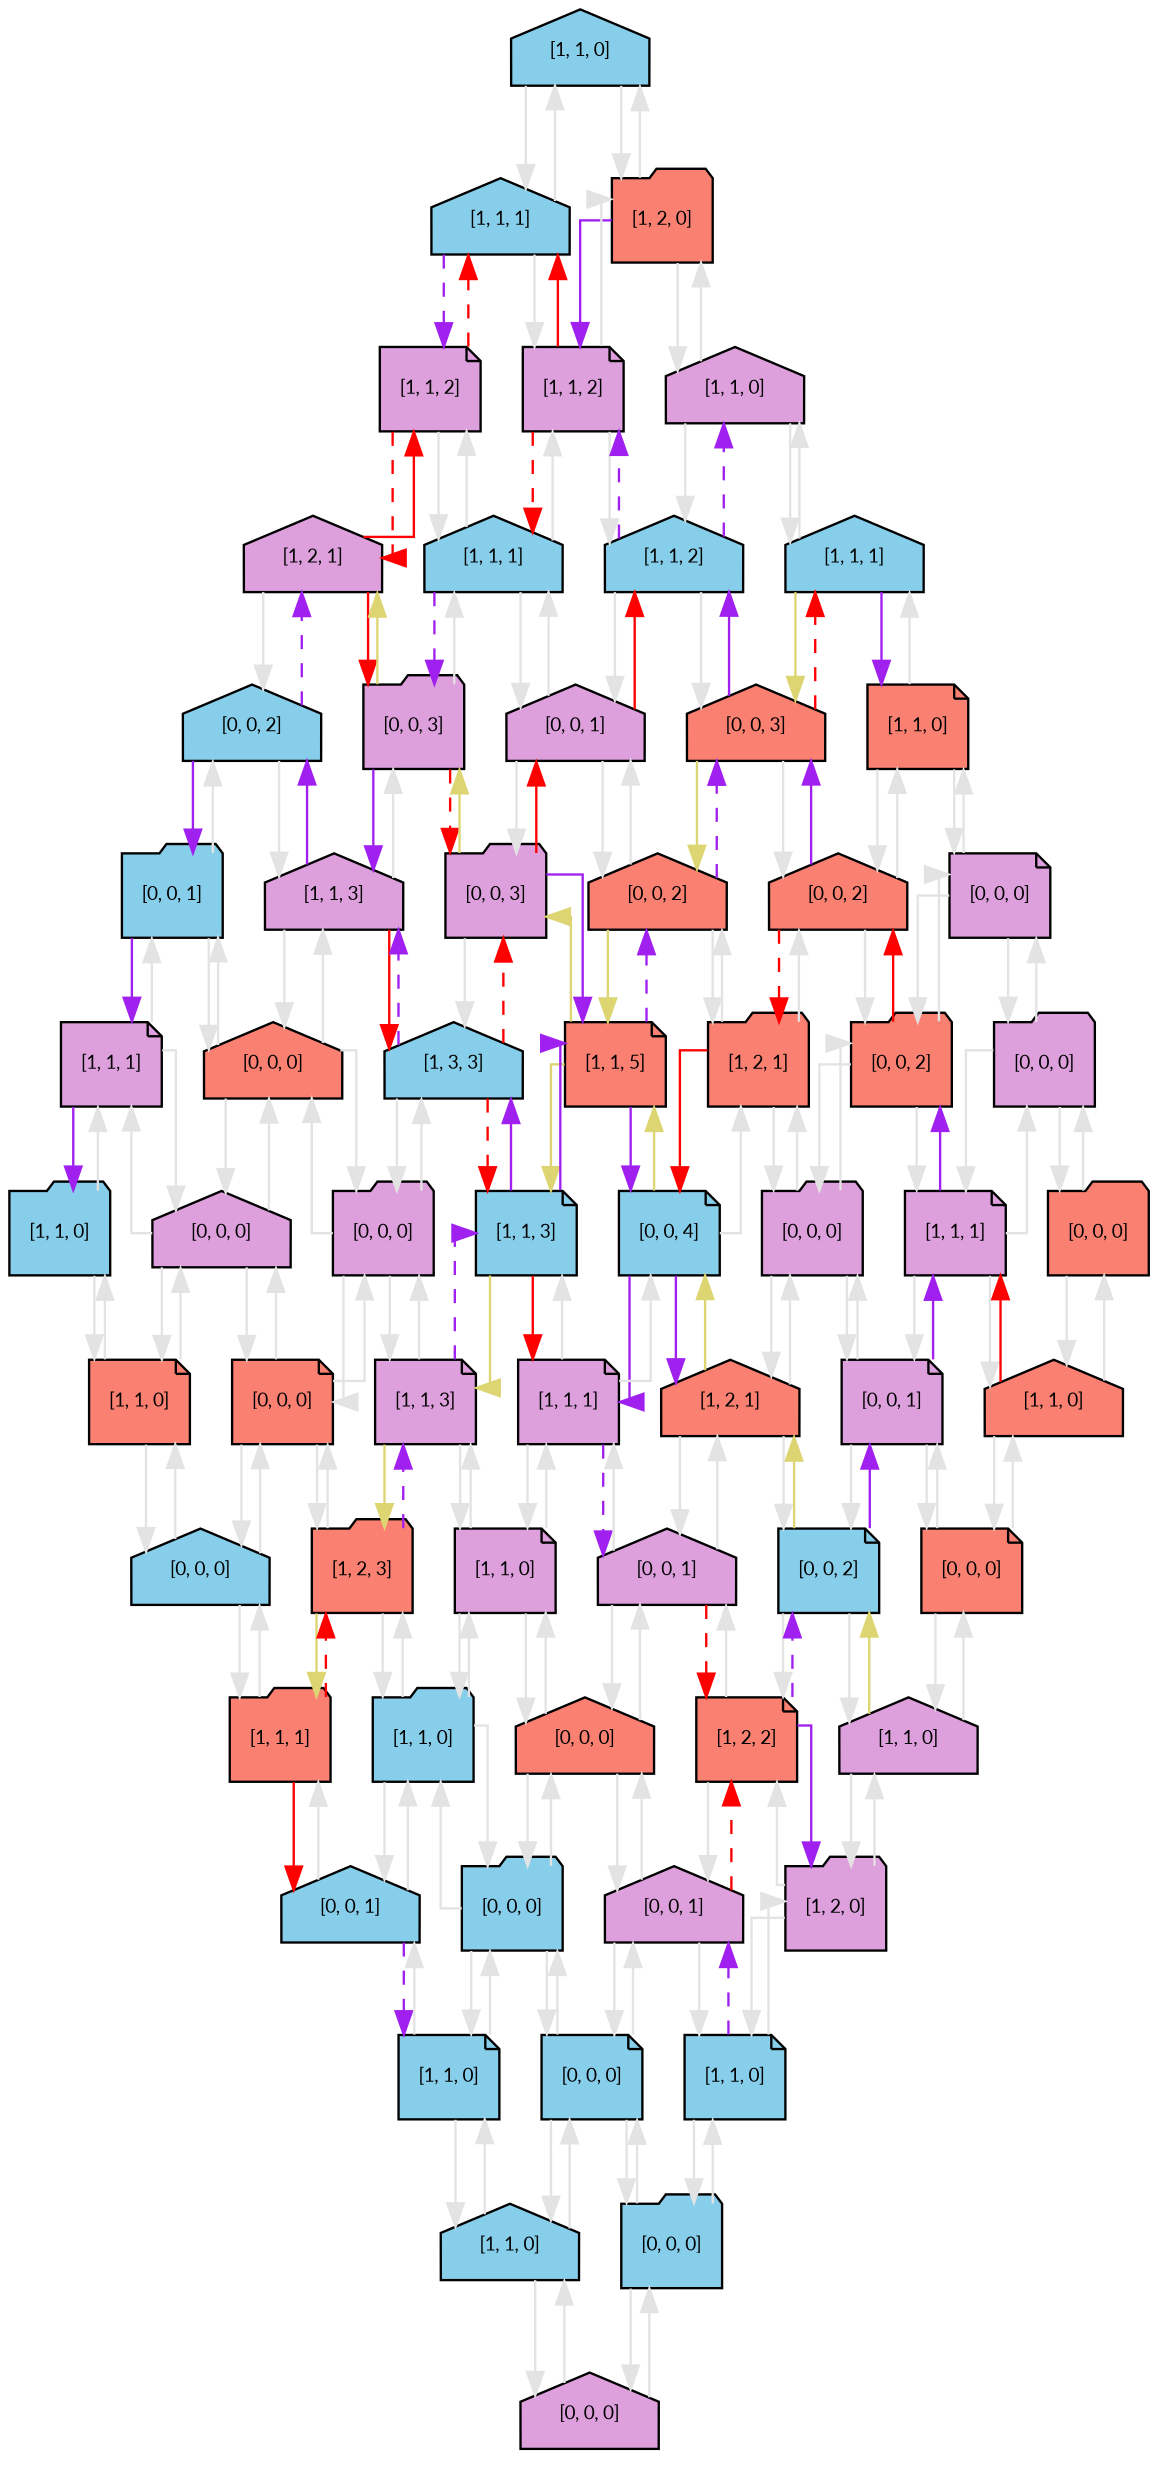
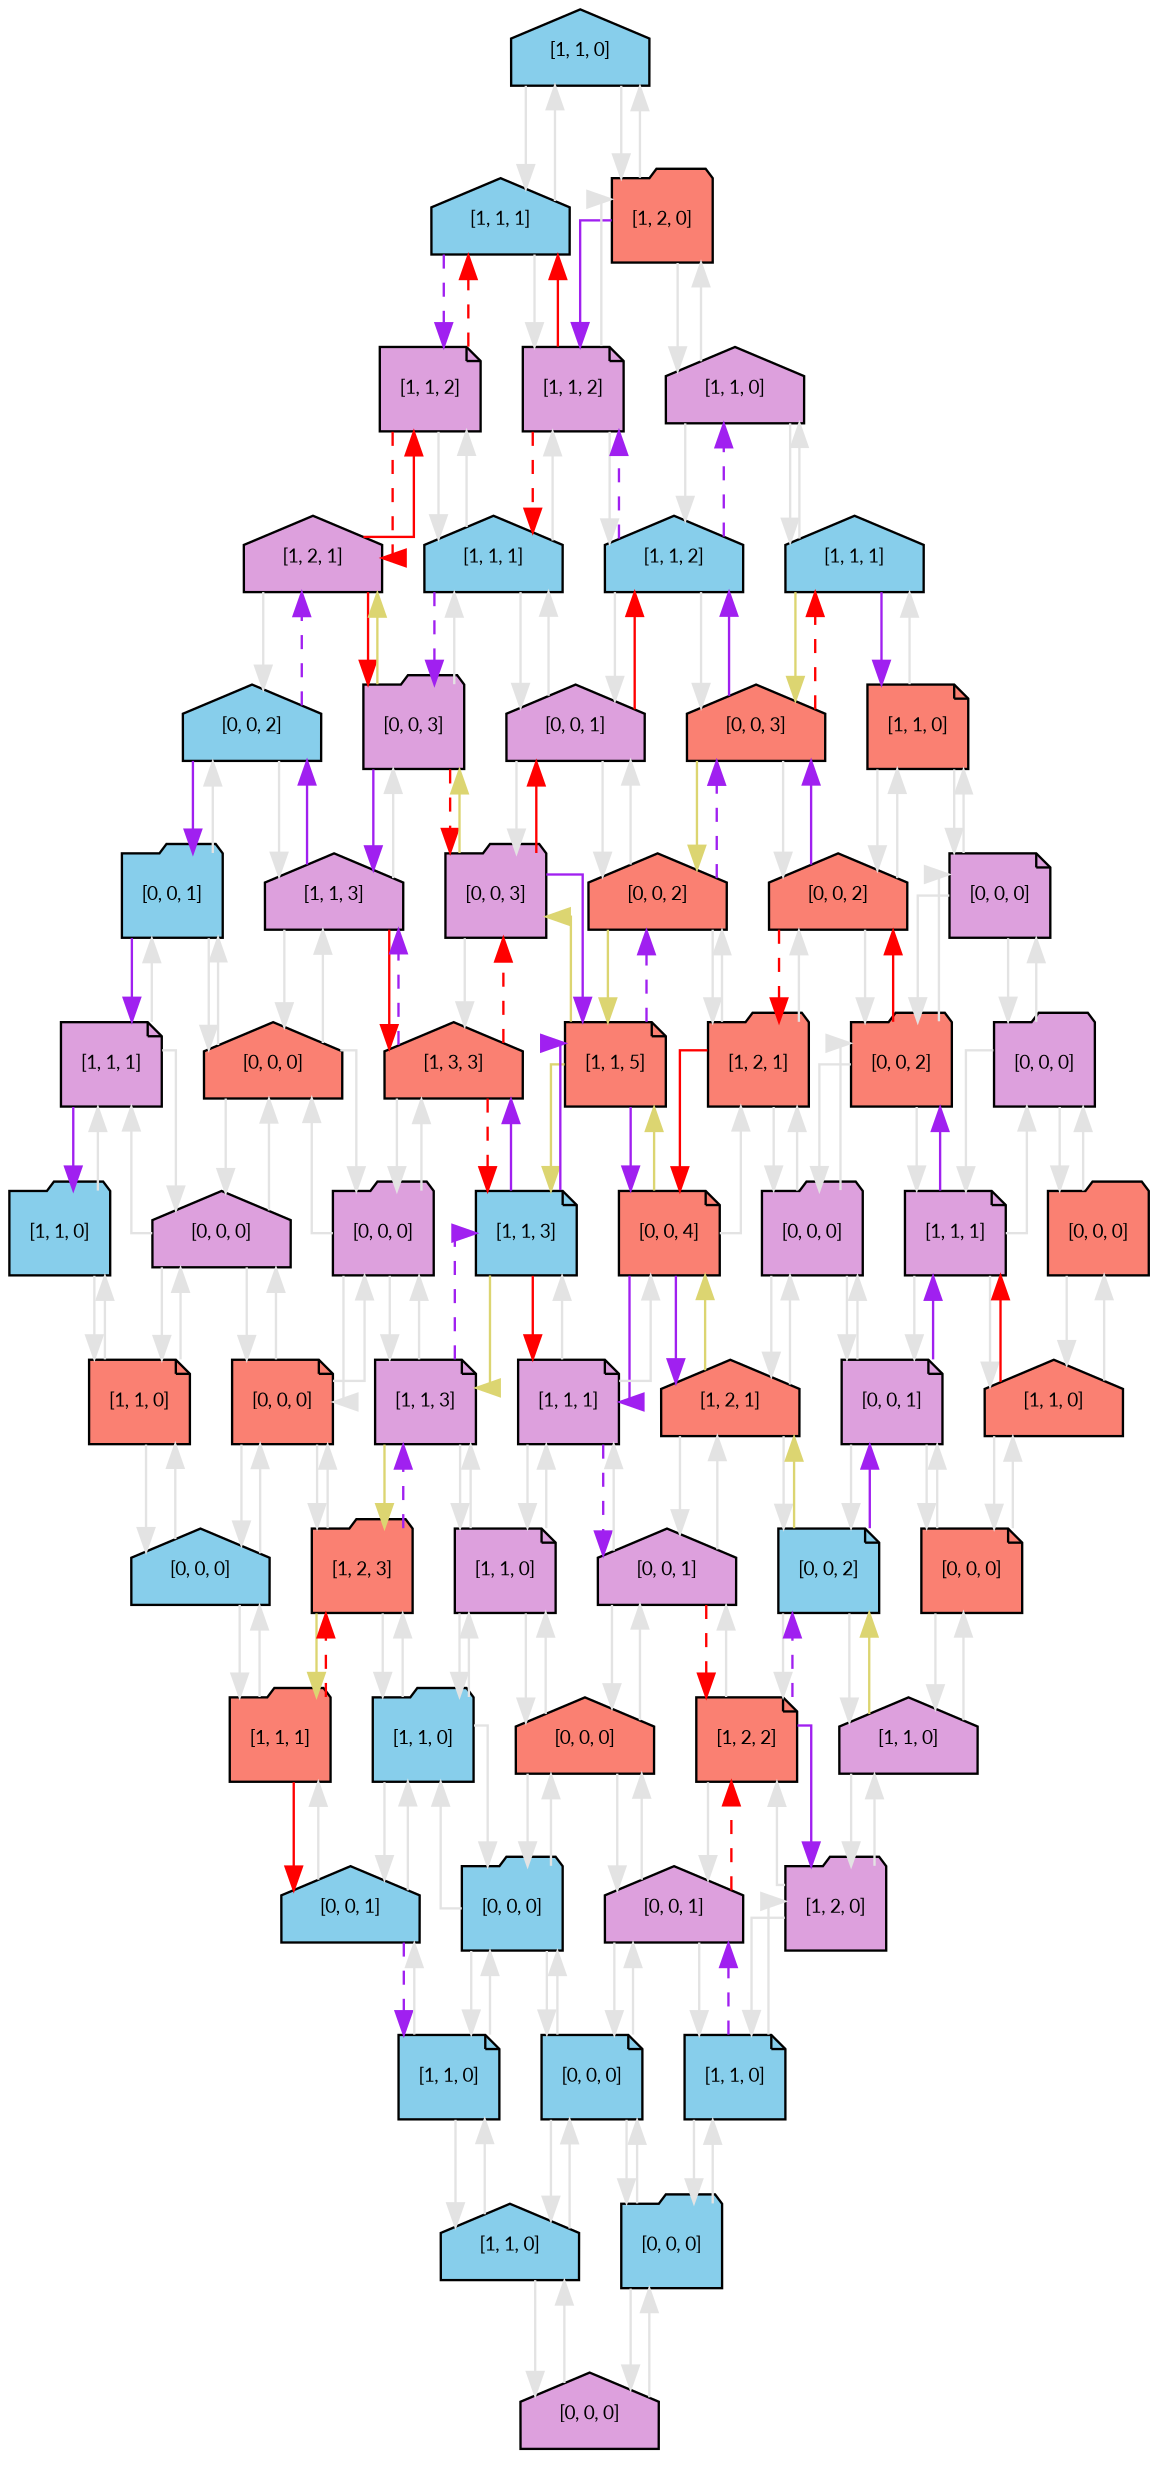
(454, 1064) -> (454, 1064)
(669, 1233) -> (669, 1233)
